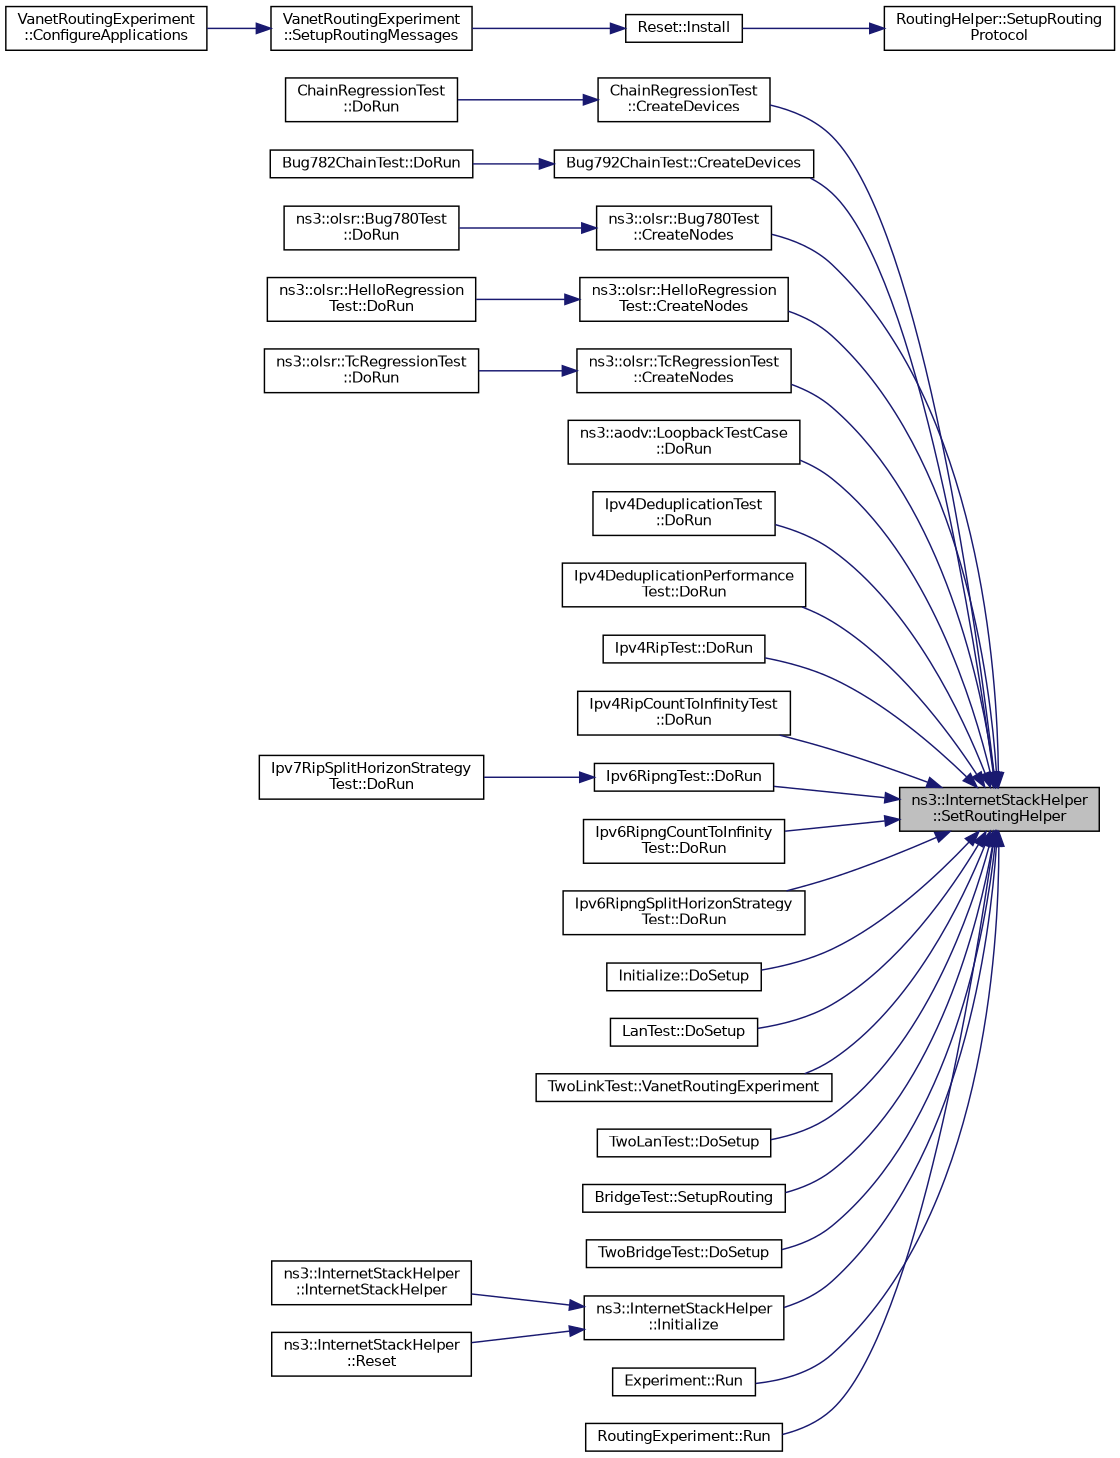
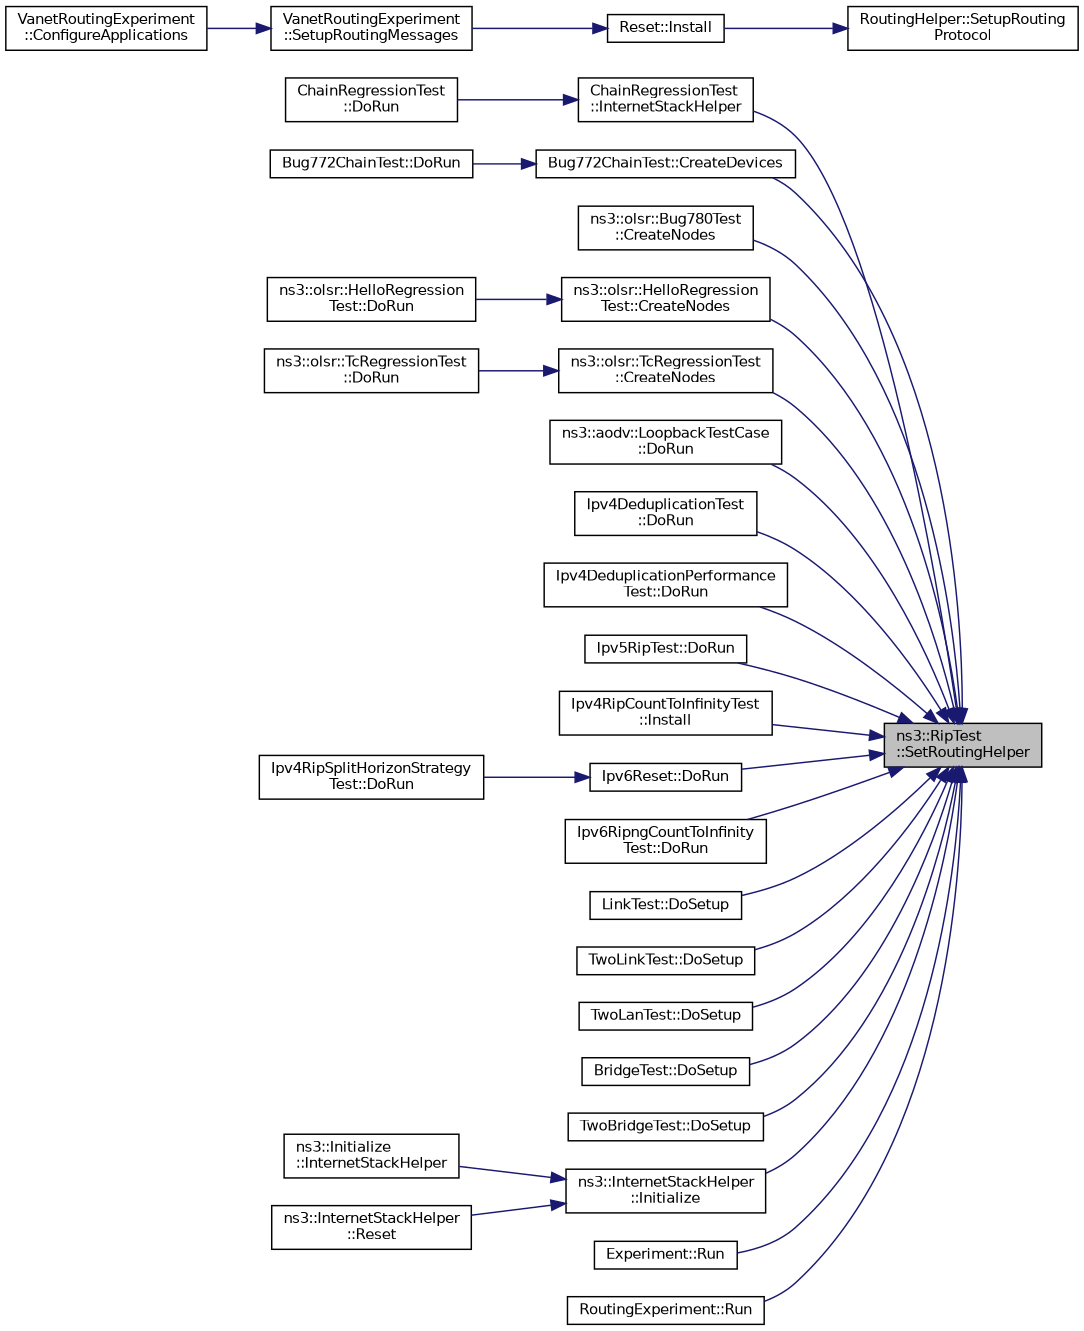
(684, 100) -> (666, 100)
(372, 164) -> (372, 164)
(684, 164) -> (666, 164)
(372, 228) -> none
(684, 649) -> (666, 649)
(684, 713) -> (666, 713)
(372, 777) -> (372, 777)
(684, 777) -> (666, 777)
(999, 809) -> (963, 745)
(684, 913) -> none
(684, 977) -> (666, 905)
(684, 1032) -> none
(684, 1088) -> (666, 961)
(684, 1198) -> (666, 1072)
(372, 1283) -> (372, 1156)
